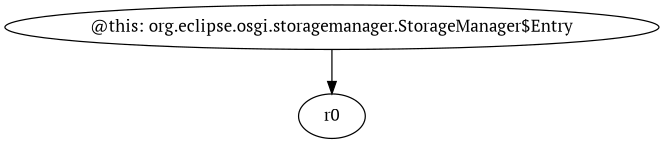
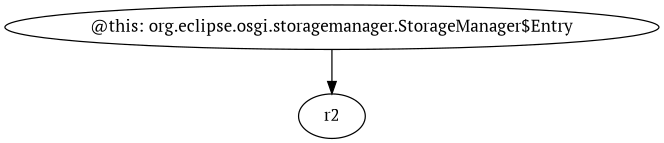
(332, 116) -> (332, 116)
